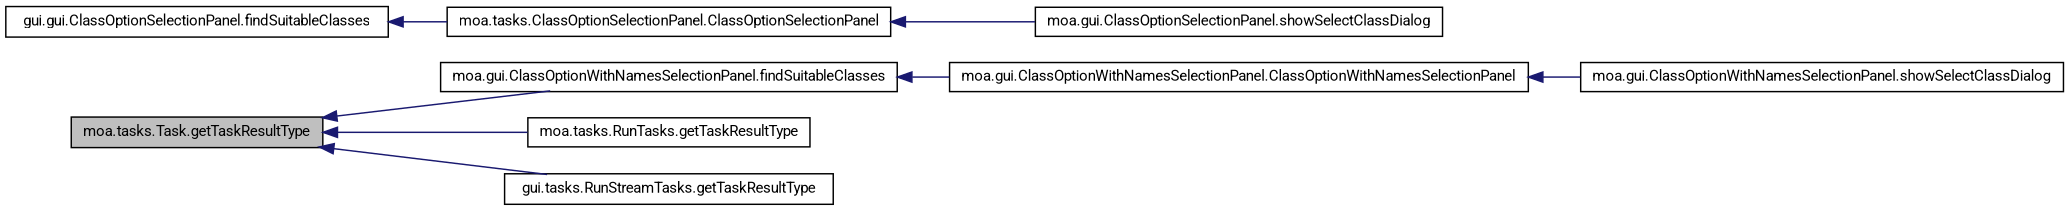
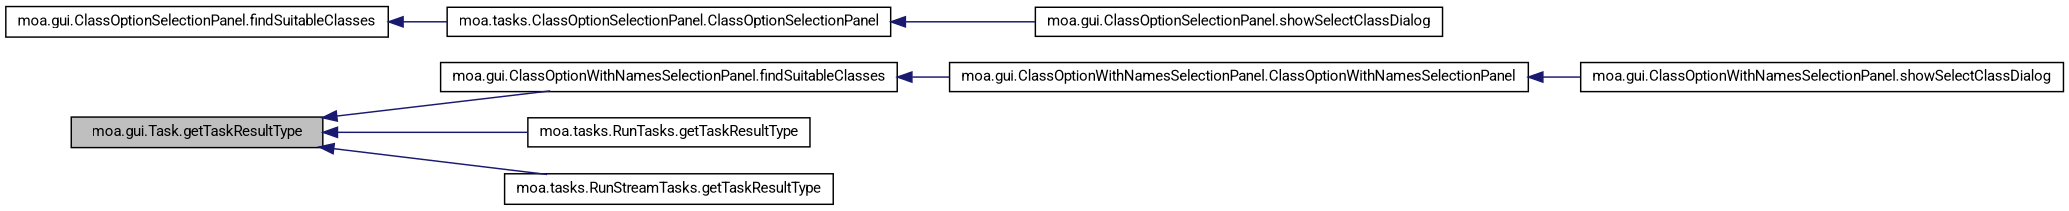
(197, 22) -> (197, 22)
(197, 132) -> (197, 132)
(669, 189) -> (669, 189)
